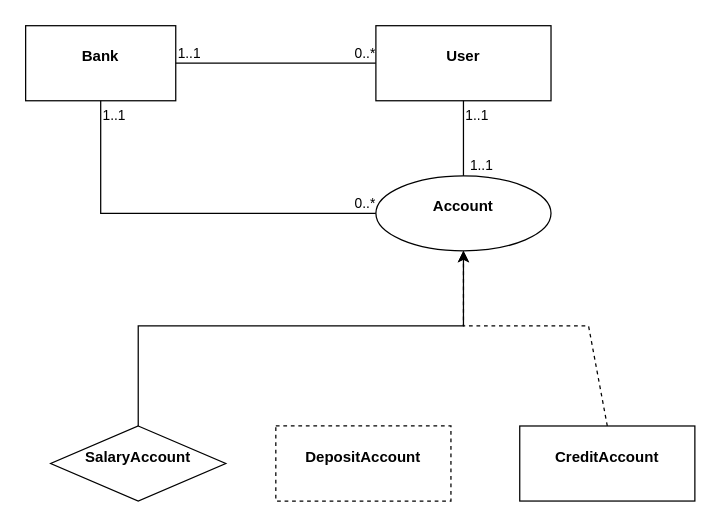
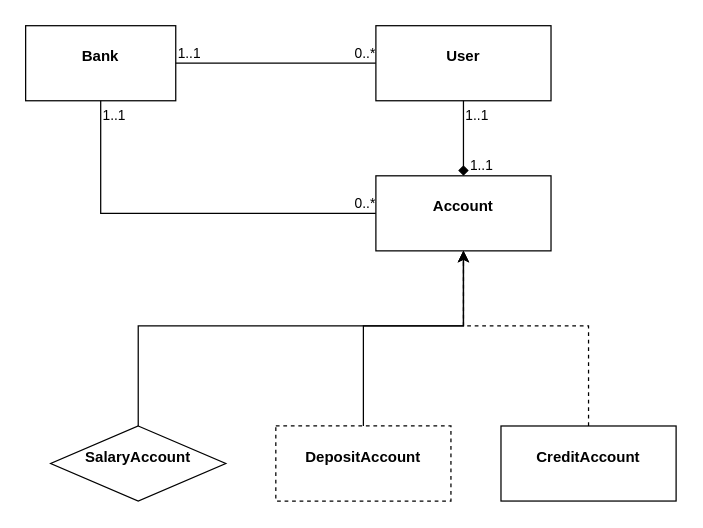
(463, 170) -> (463, 165)
(463, 213) -> (463, 213)
none -> (363, 377)
(607, 463) -> (588, 463)
